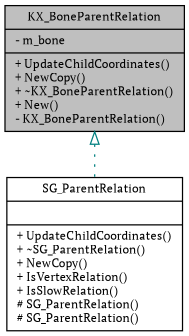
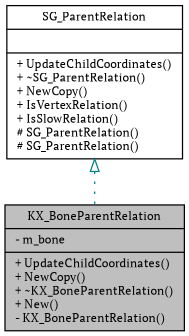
(95, 161) -> (95, 188)
